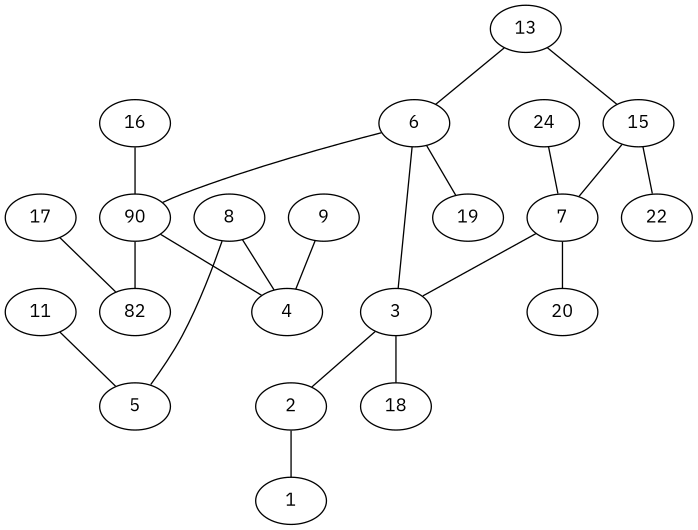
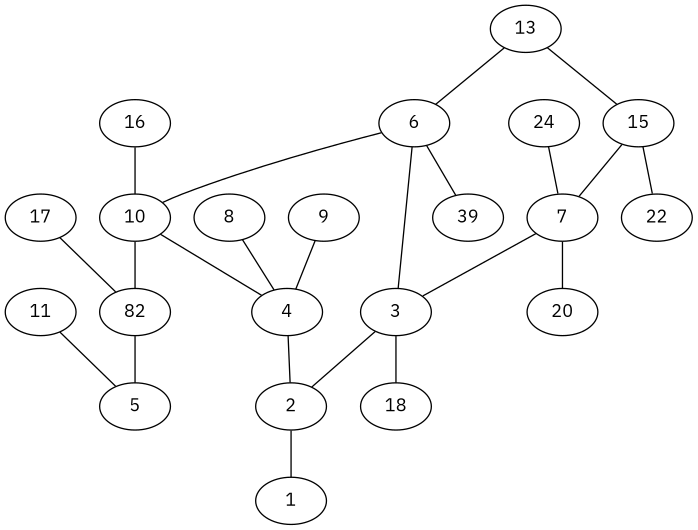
(135, 218) -> (135, 218)
(468, 218) -> (468, 218)
(192, 316) -> (135, 359)
none -> (289, 359)
